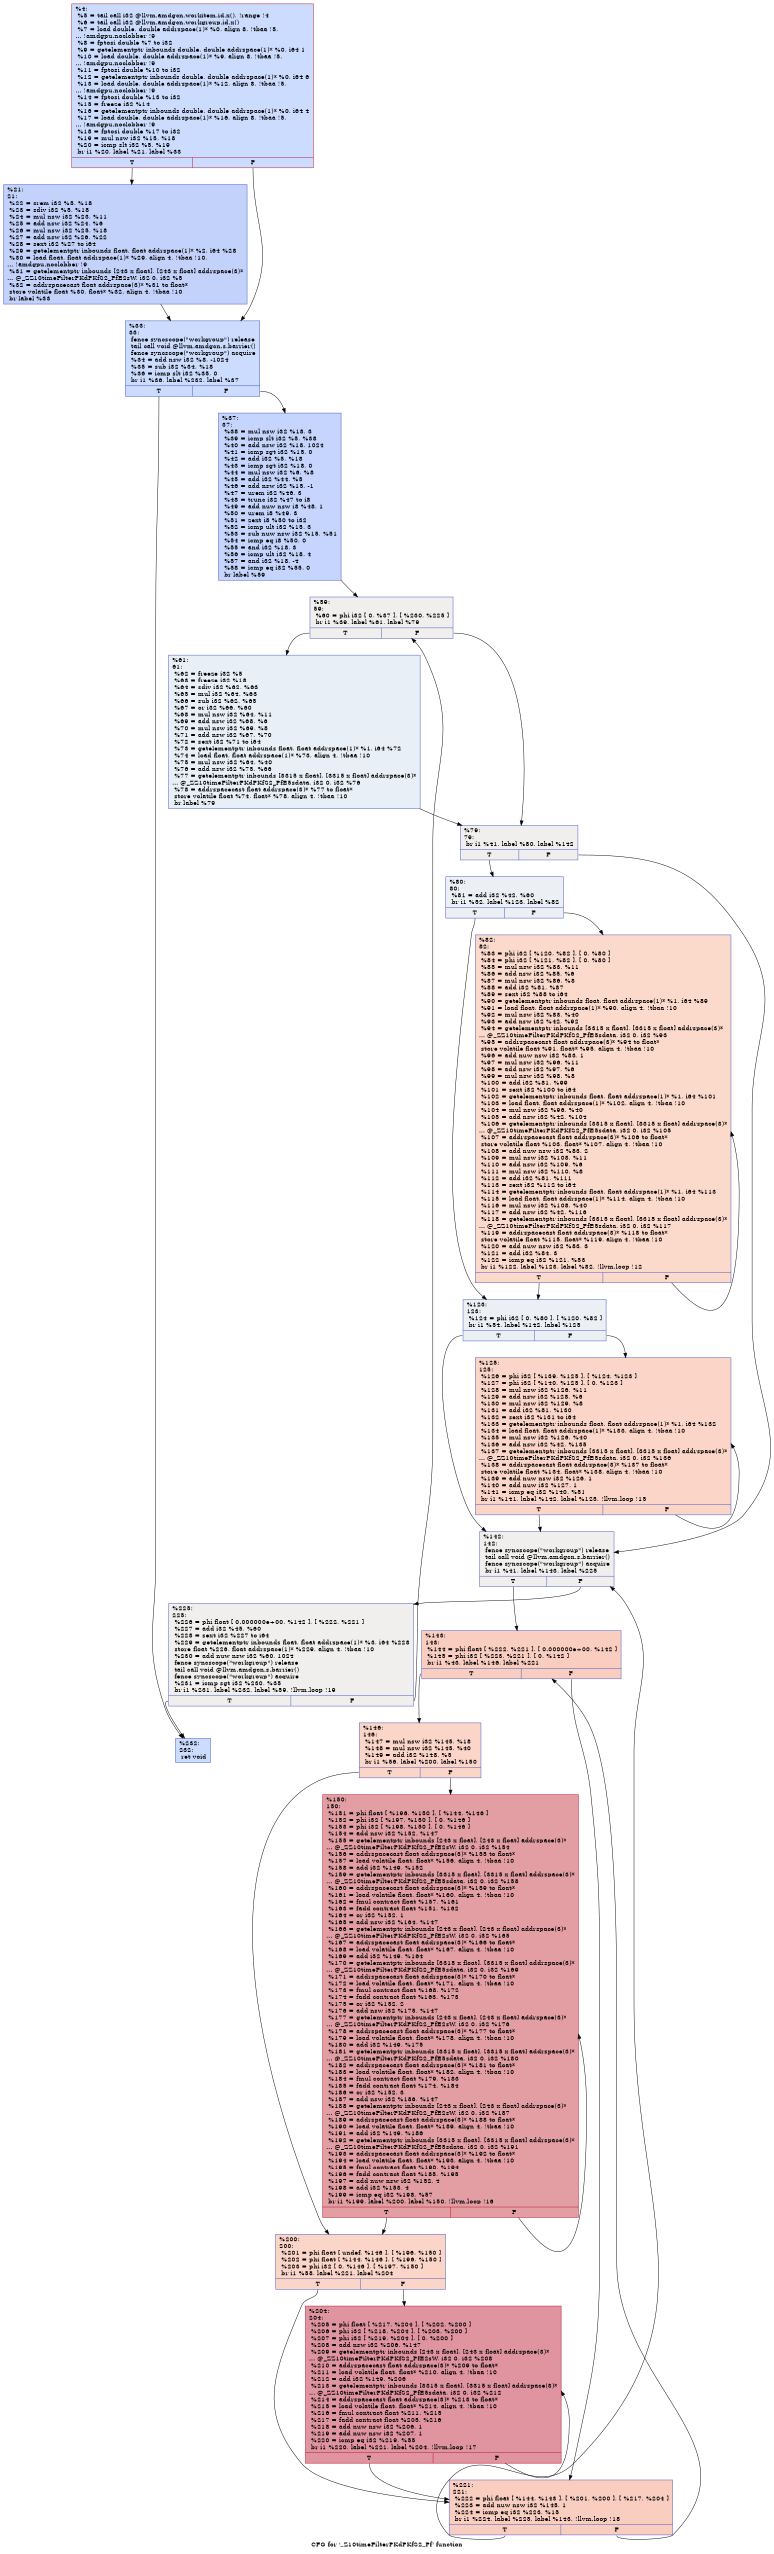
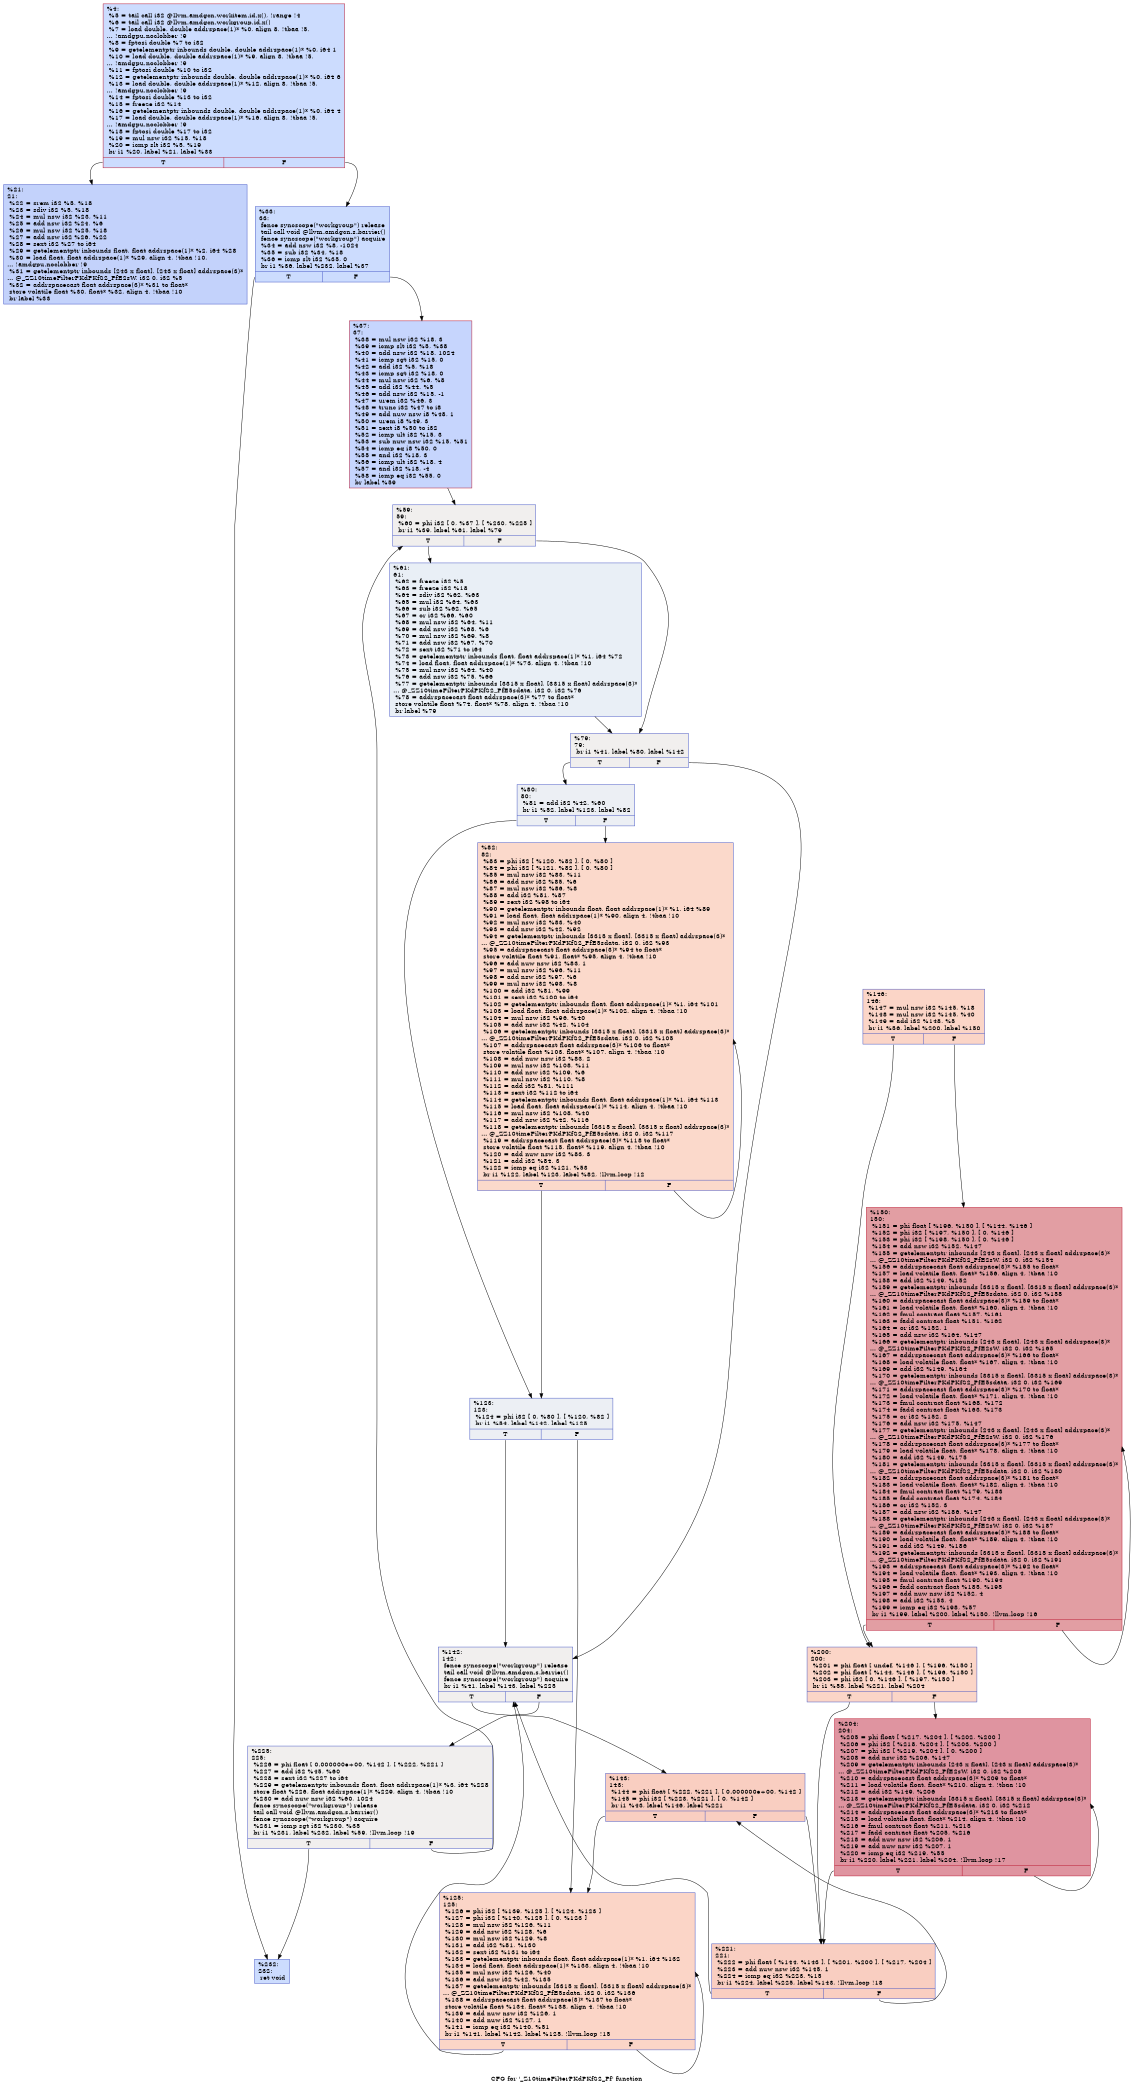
(164, 310) -> none
(280, 497) -> (411, 404)
(523, 994) -> (526, 902)
(419, 1696) -> (594, 1851)
